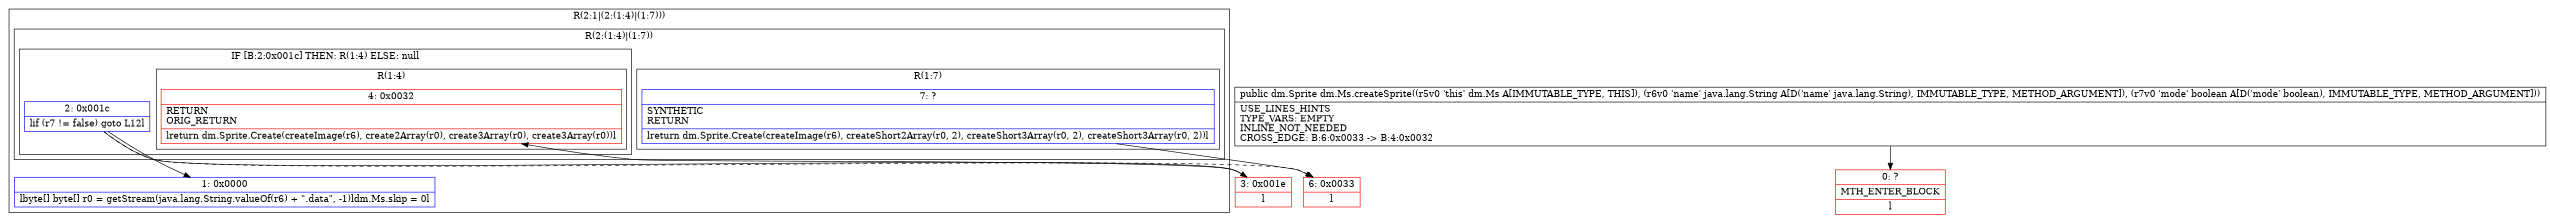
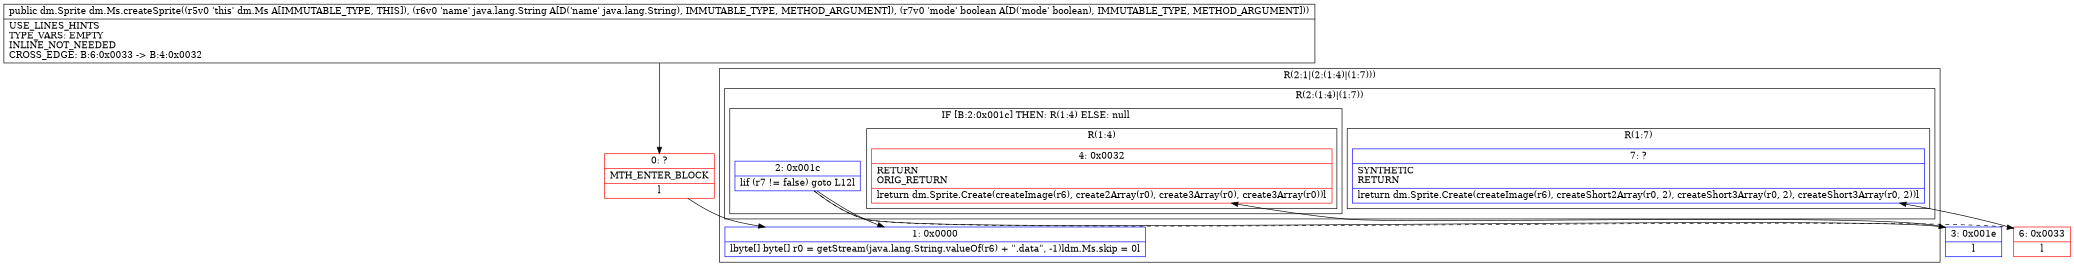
(1197, 155) -> (1960, 215)
(1263, 192) -> (1974, 242)
none -> (714, 214)
